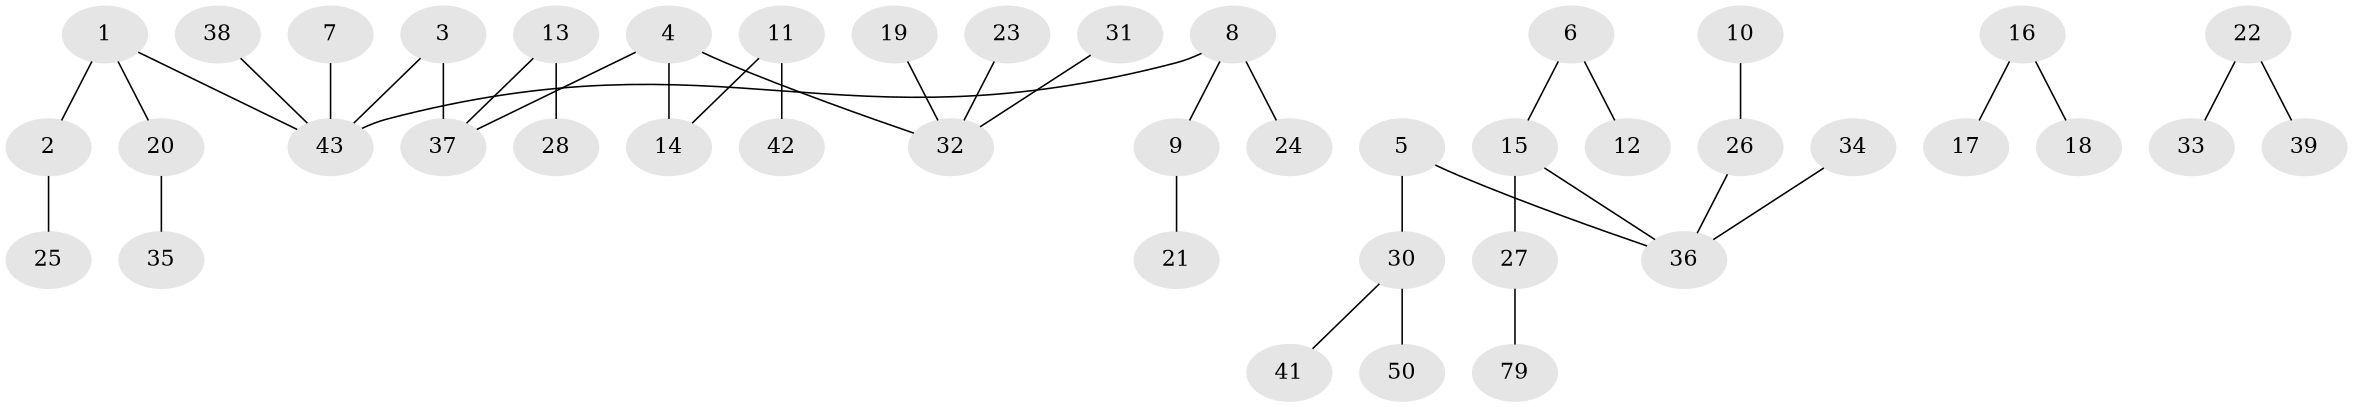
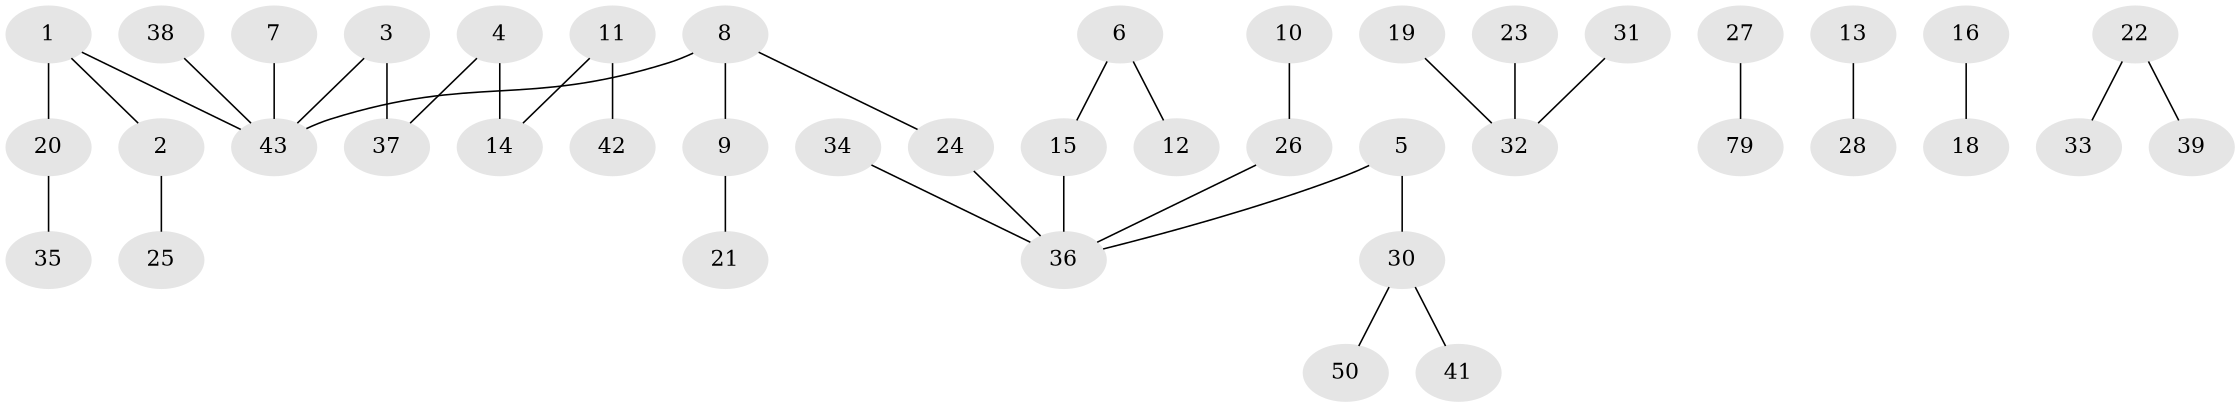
(507, 84) -> none
(834, 105) -> none
(1966, 147) -> none
none -> (1007, 203)
(1515, 209) -> none
